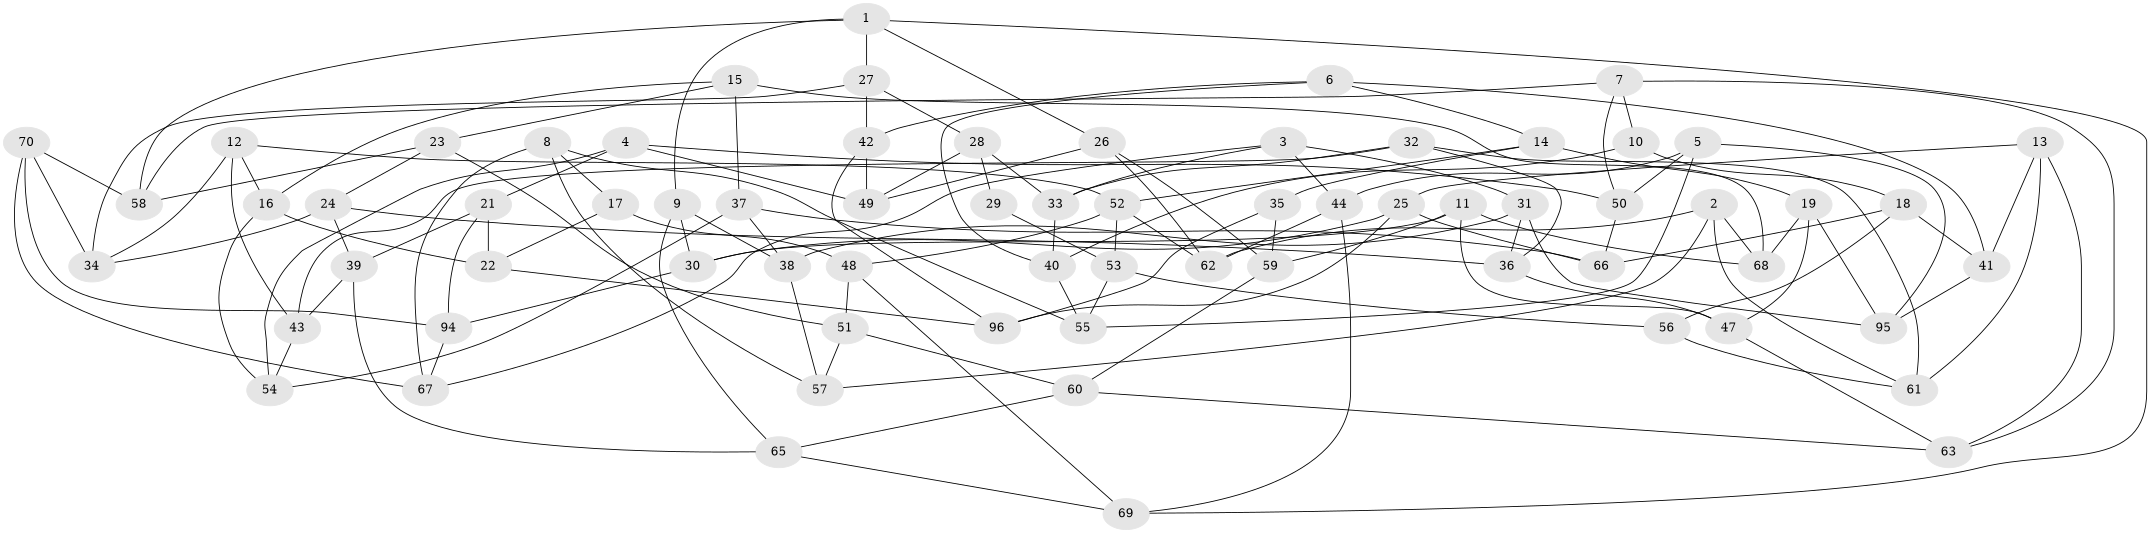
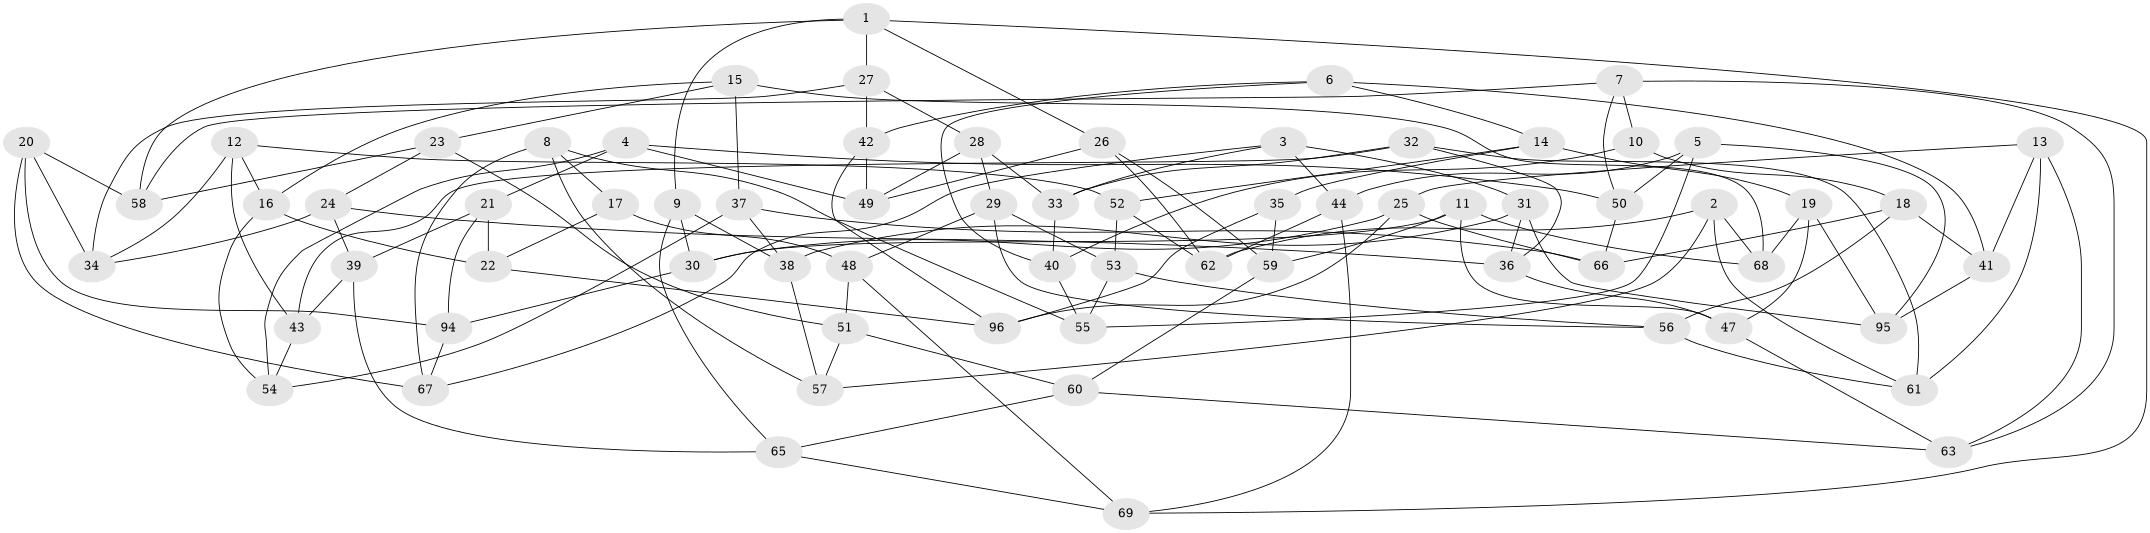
(27, 143) -> (27, 143)
(976, 247) -> (922, 236)
none -> (1262, 316)
